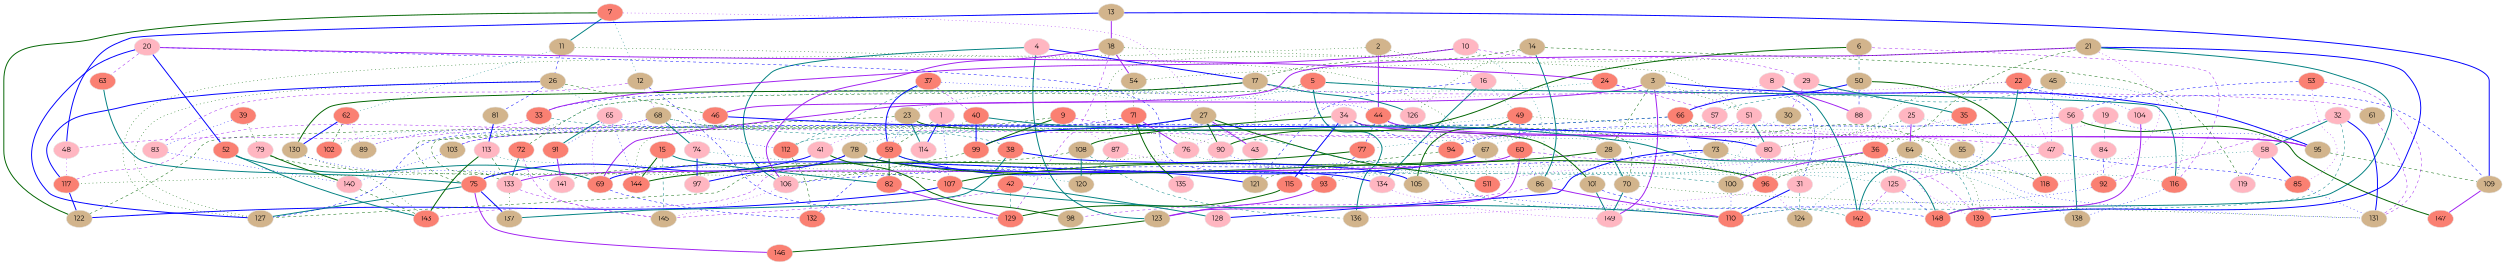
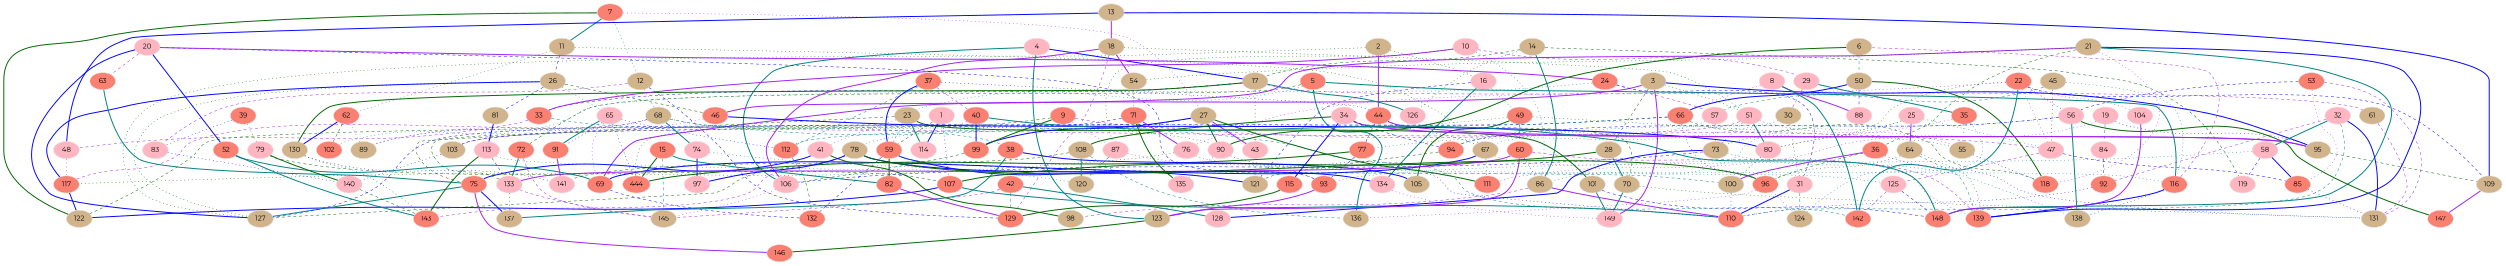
(2079, 98) -> (2079, 98)
(636, 184) -> (636, 184)
(1487, 184) -> (1487, 184)
none -> (2113, 201)
